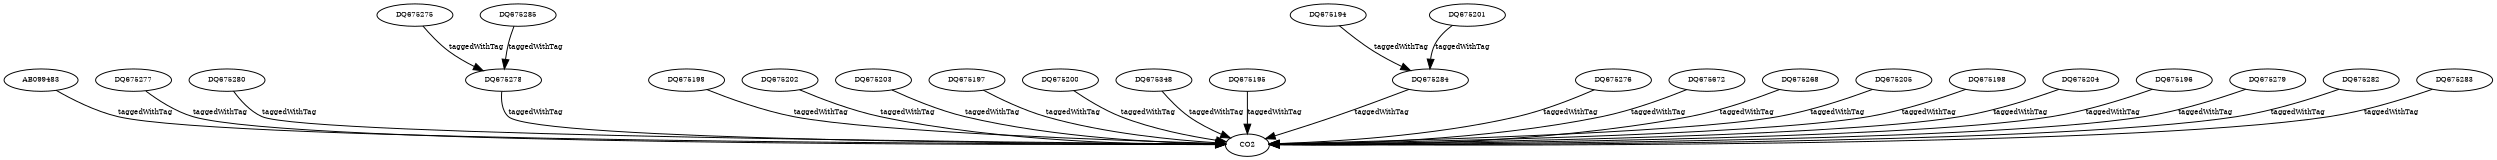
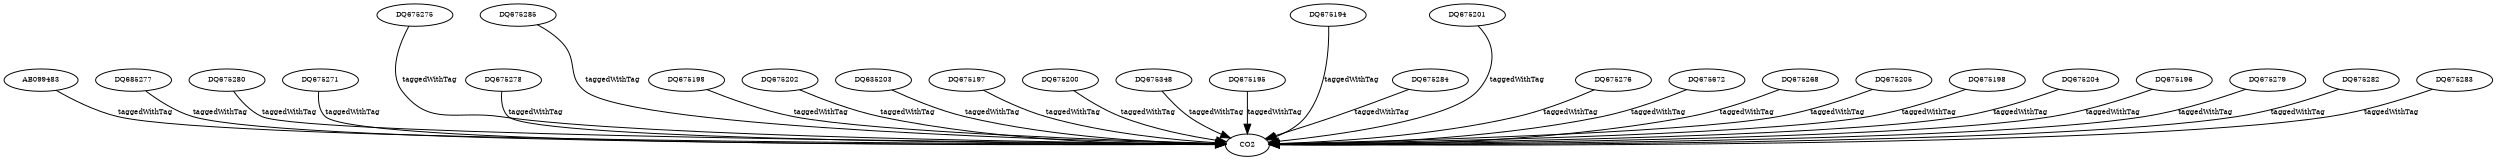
(1438, 40) -> (1417, 118)
(509, 42) -> (820, 127)
(1369, 48) -> (1320, 91)
(446, 49) -> (770, 134)
(134, 80) -> (134, 80)
none -> (320, 80)
(874, 80) -> (874, 80)
